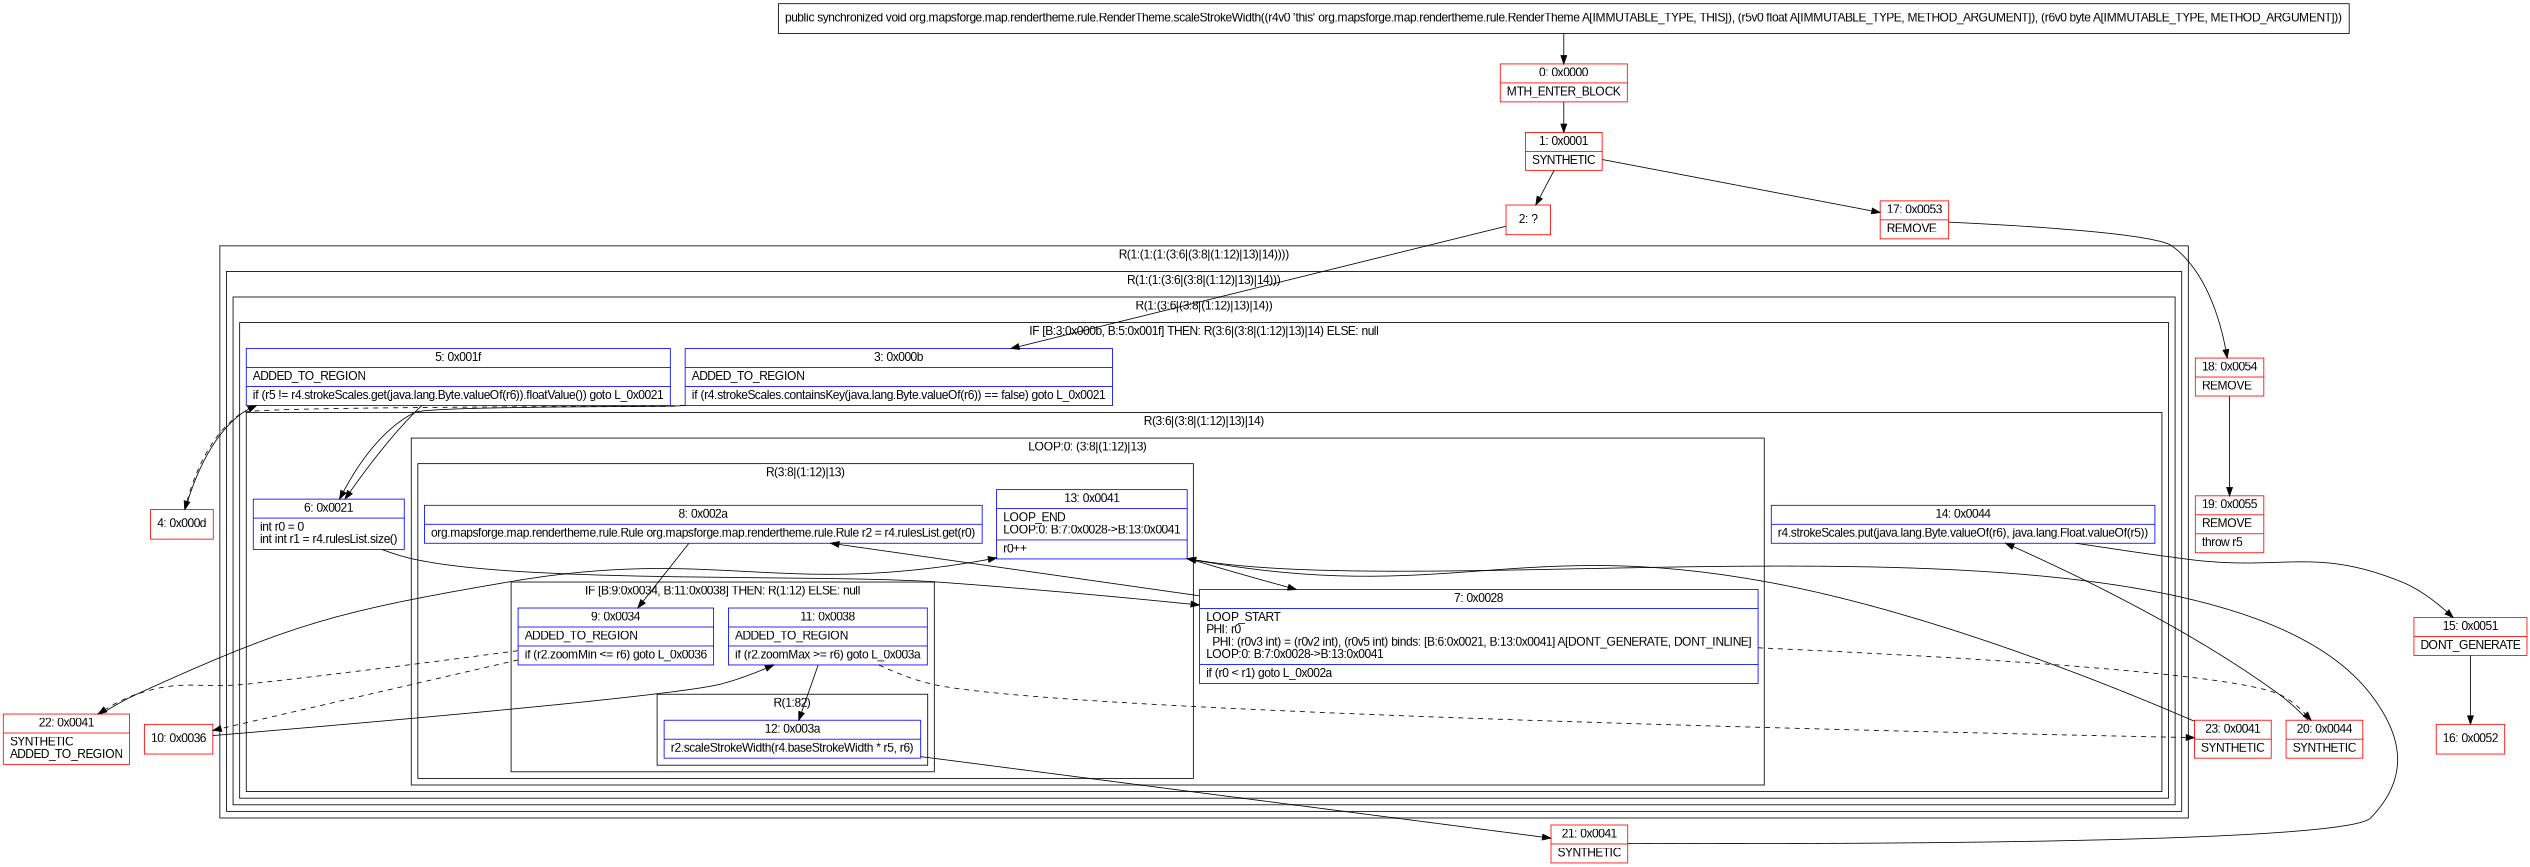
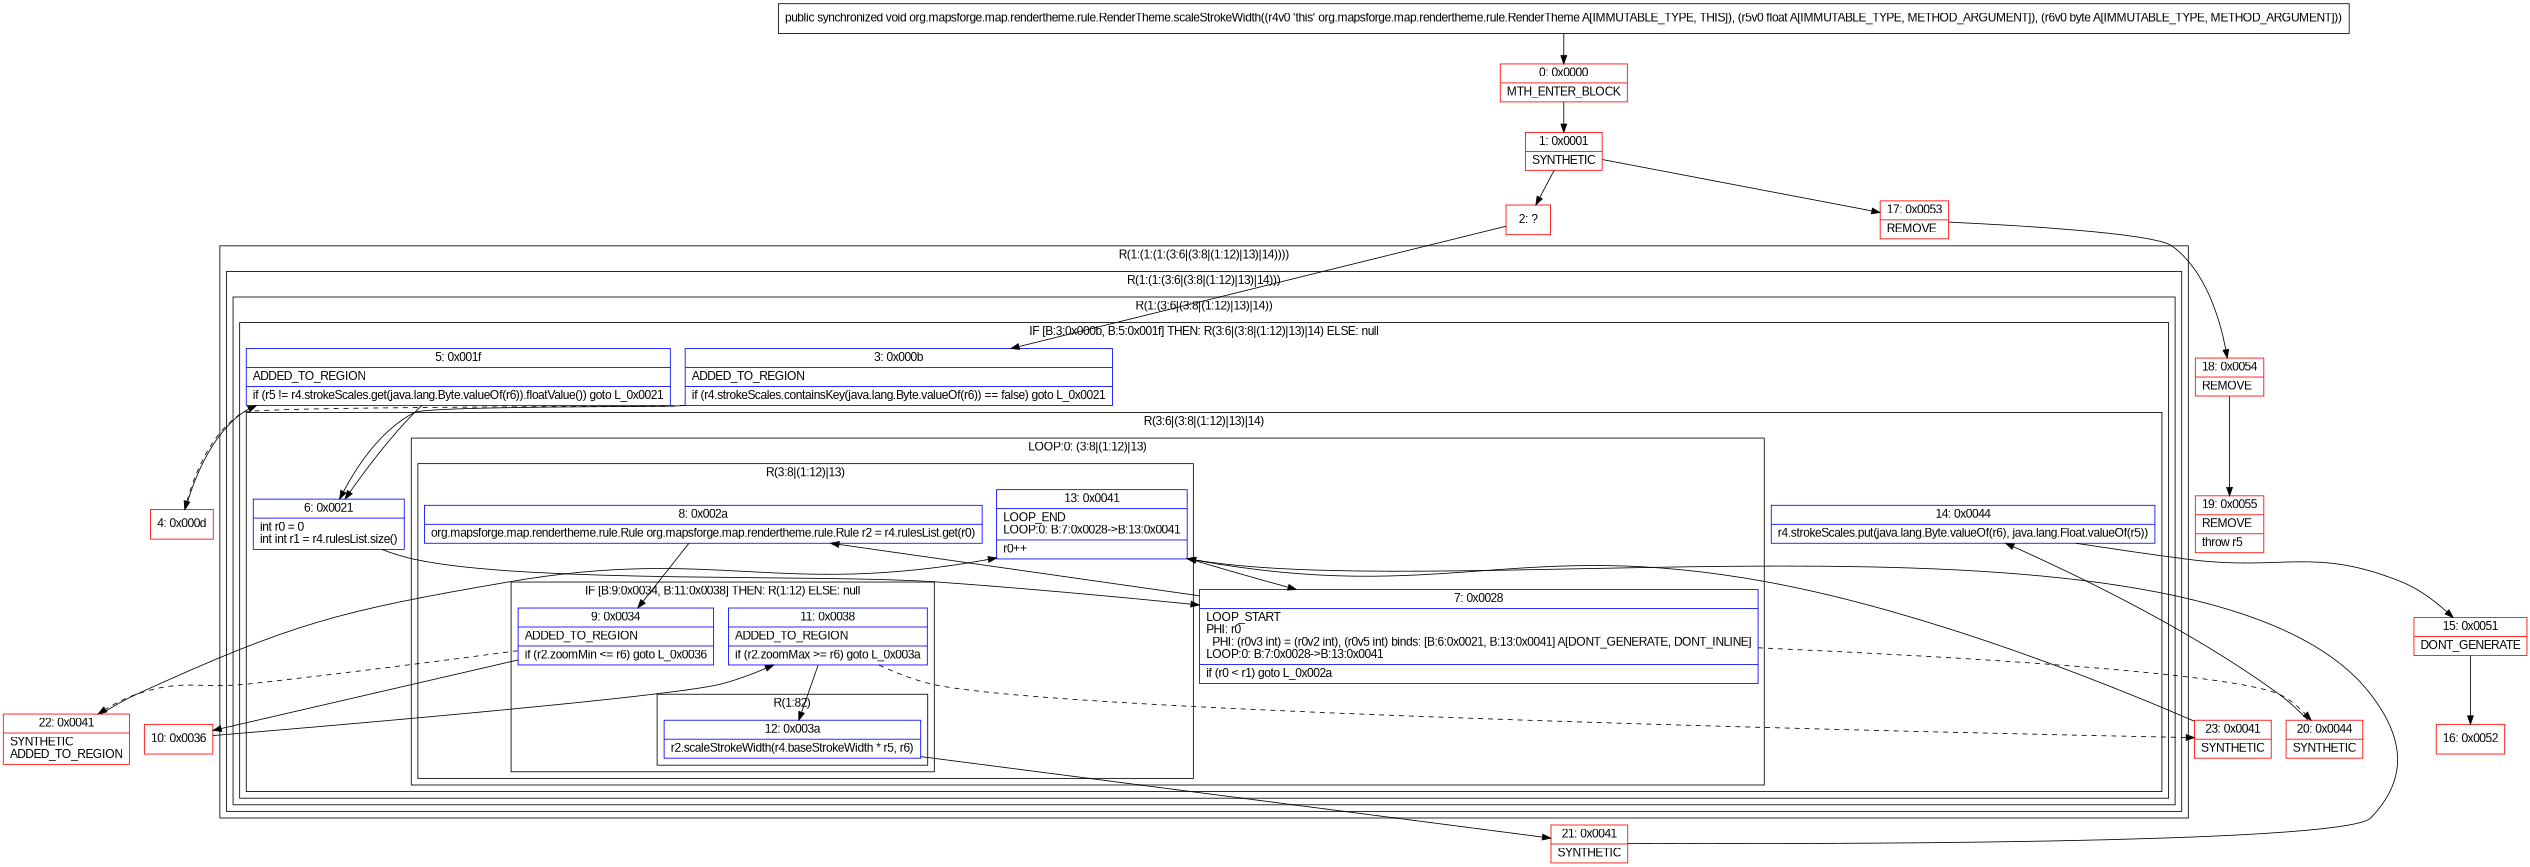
(370, 694) -> (370, 694)
